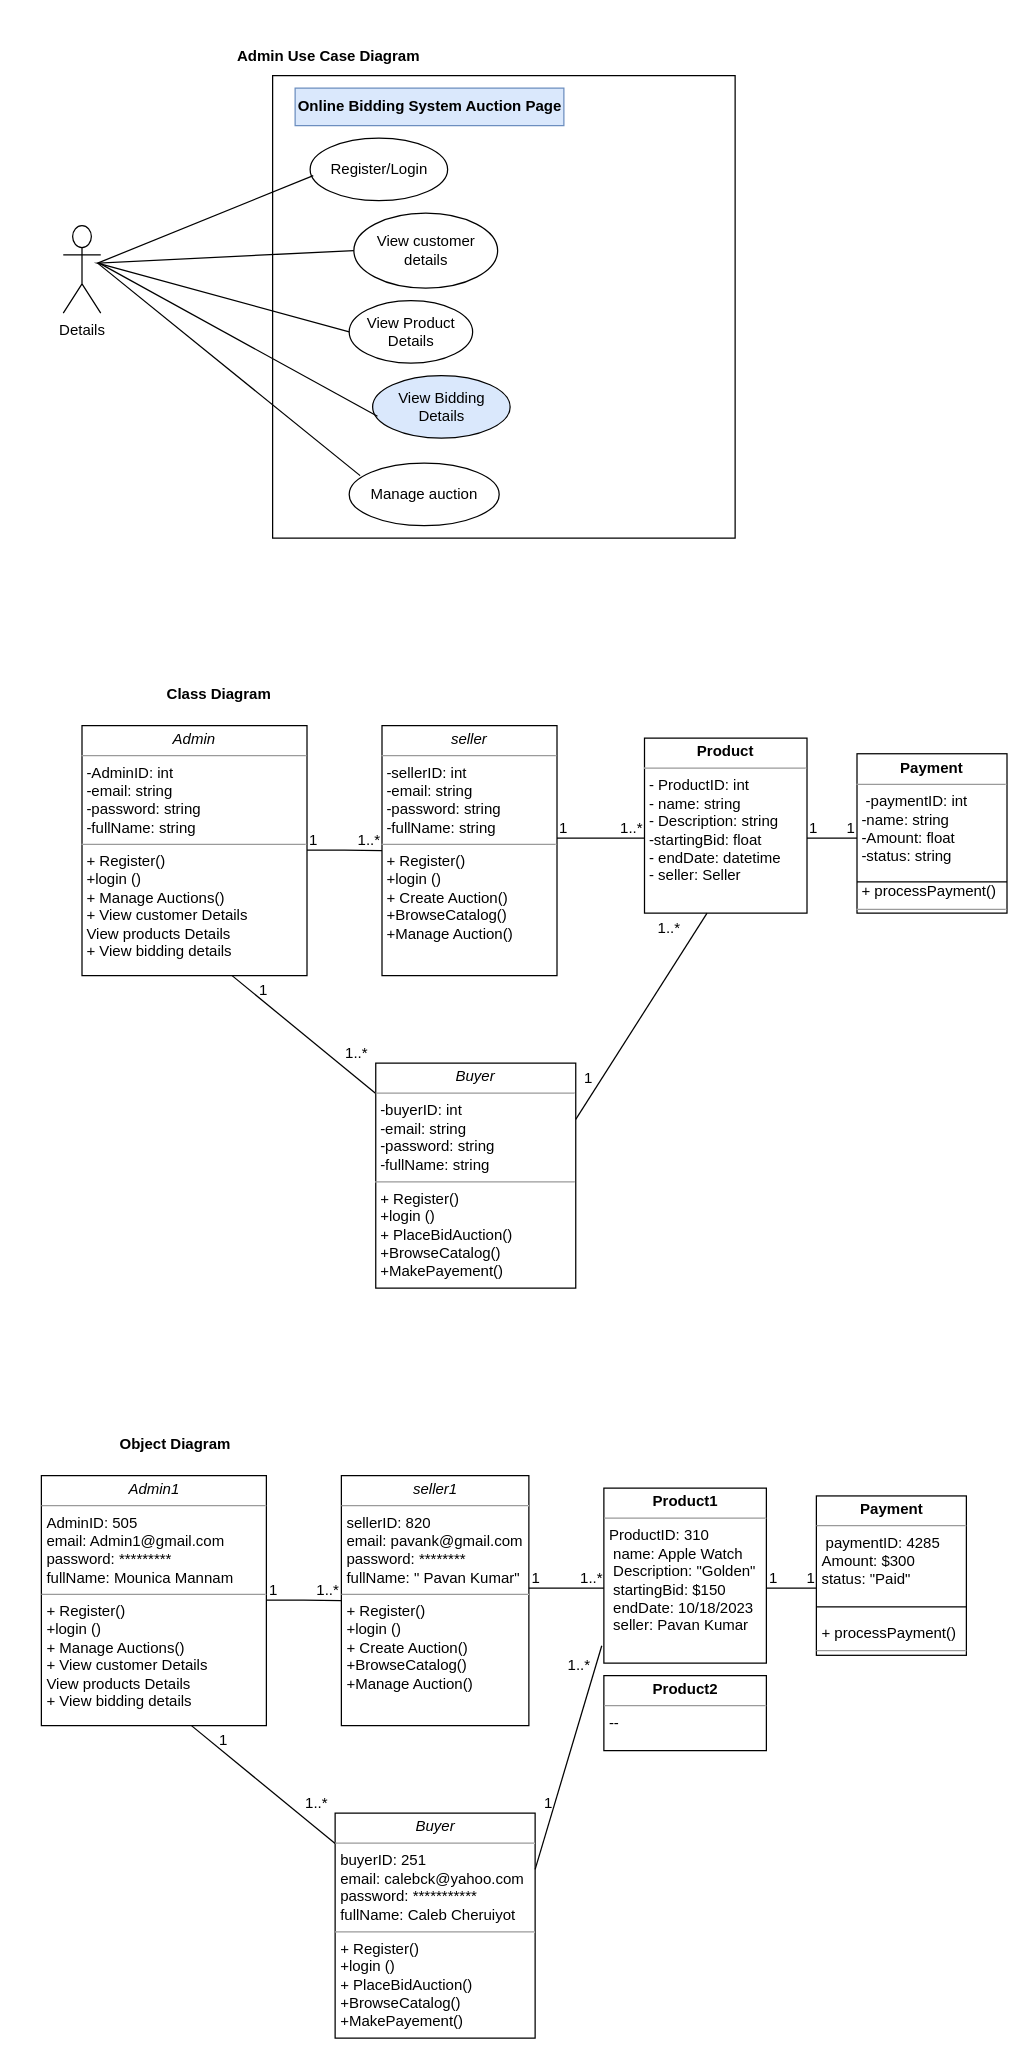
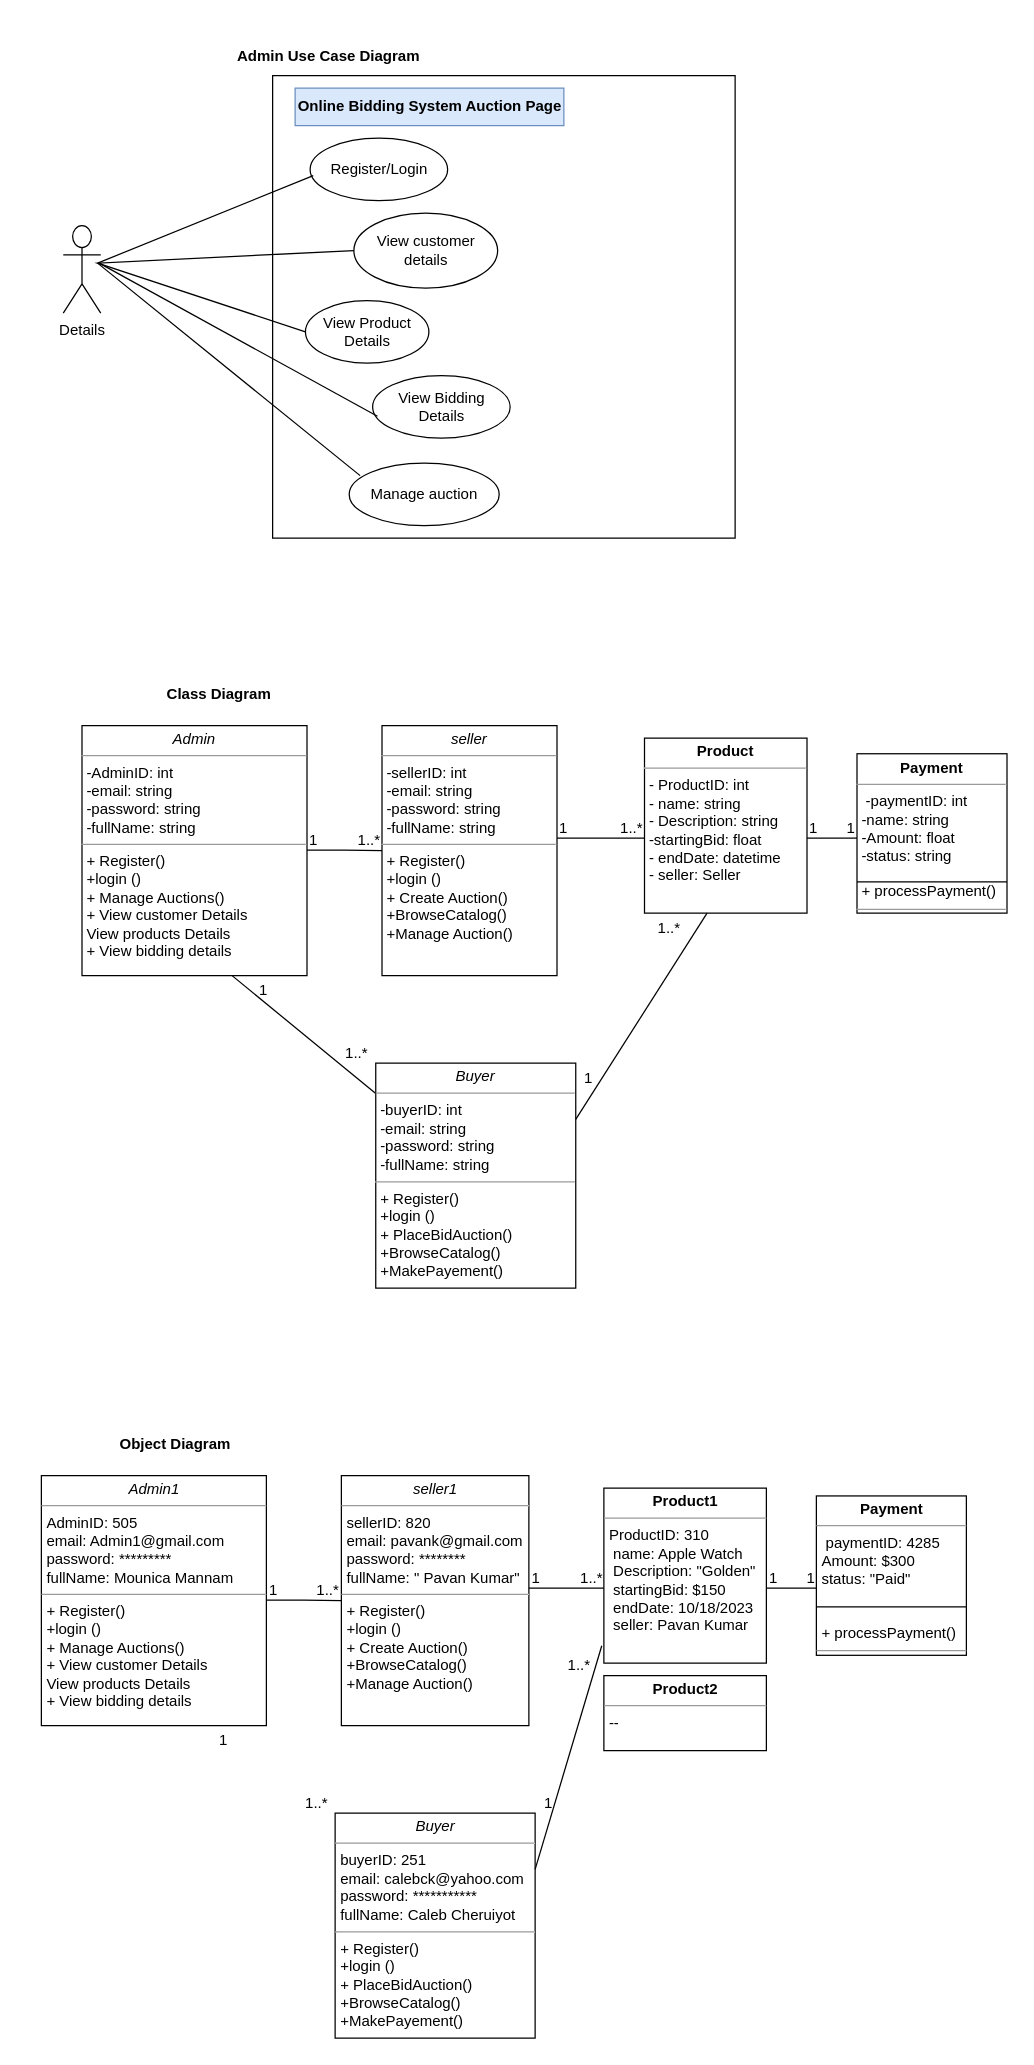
(411, 332) -> (367, 332)
(441, 407) -> (441, 407)
(263, 1784) -> none
